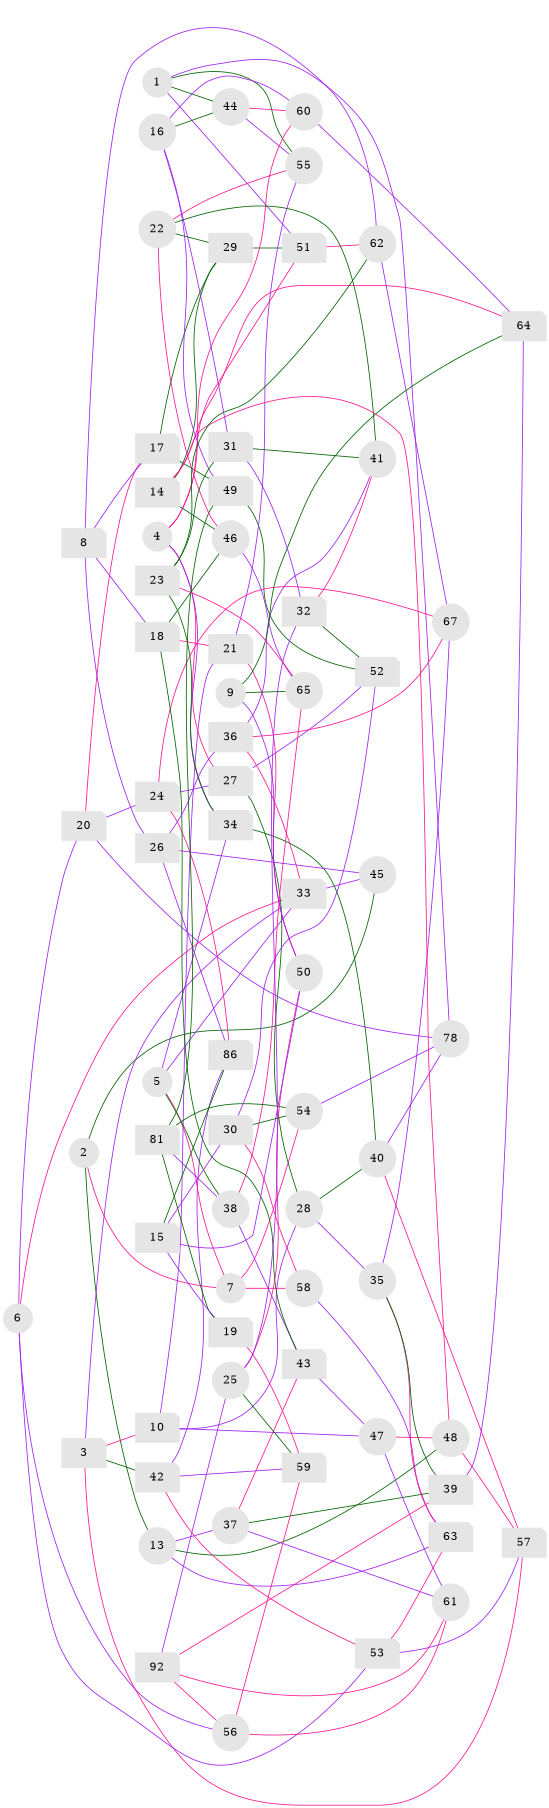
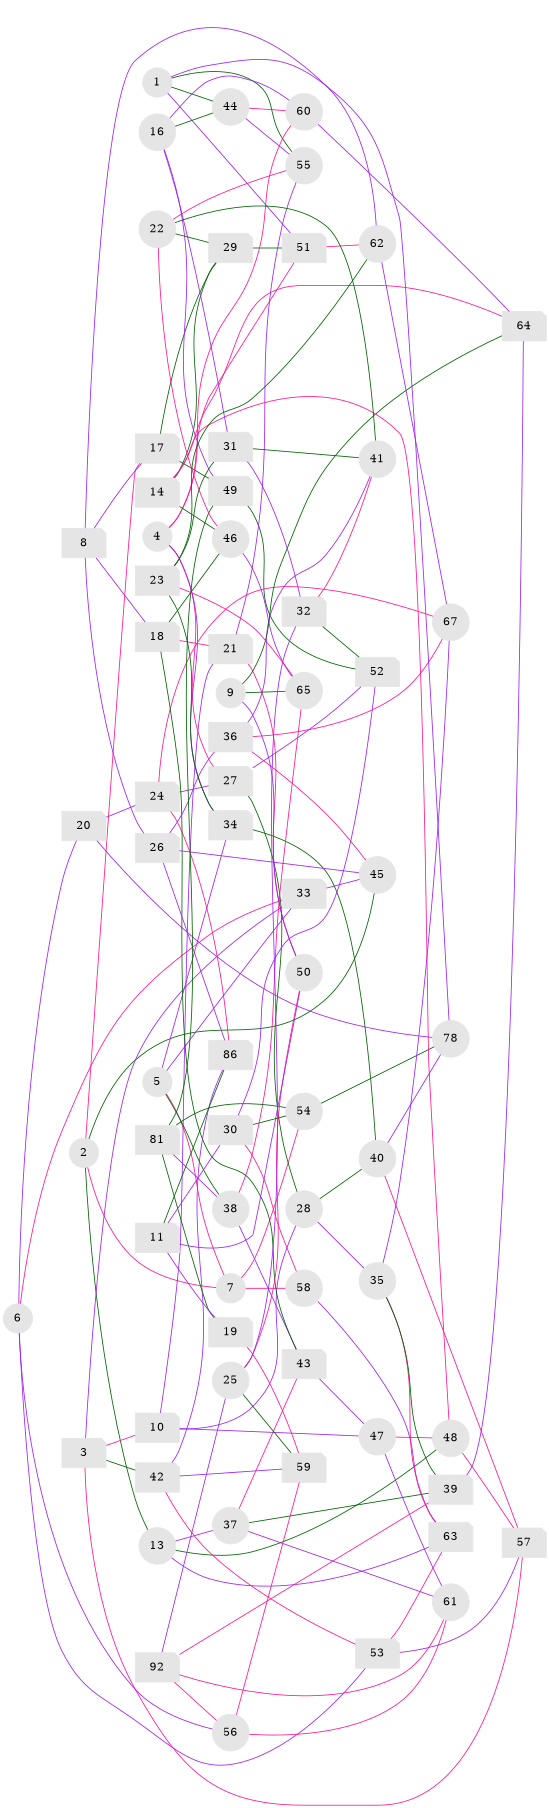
(102, 635) -> (110, 800)
(280, 816) -> (313, 802)
(378, 1075) -> (378, 1075)
(157, 1238) -> (157, 1238)
